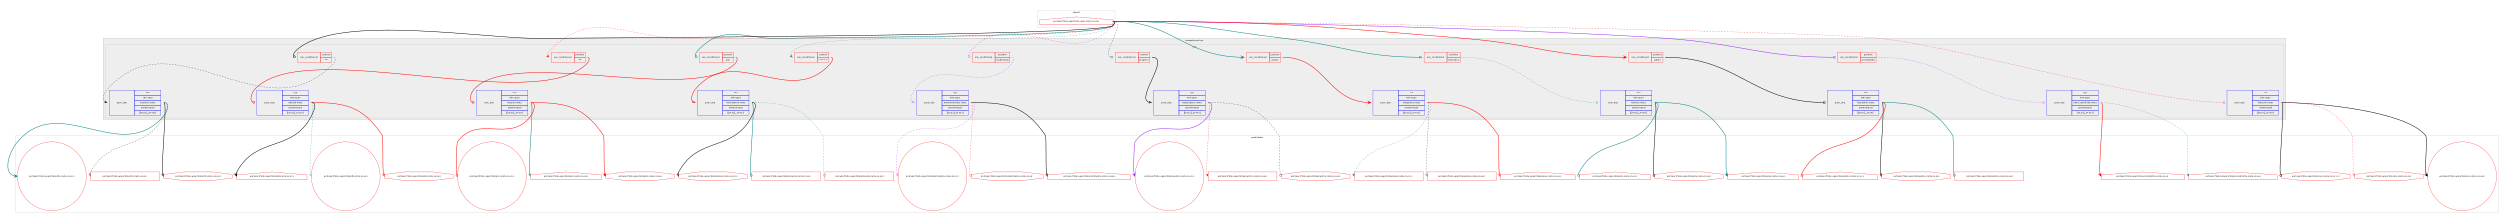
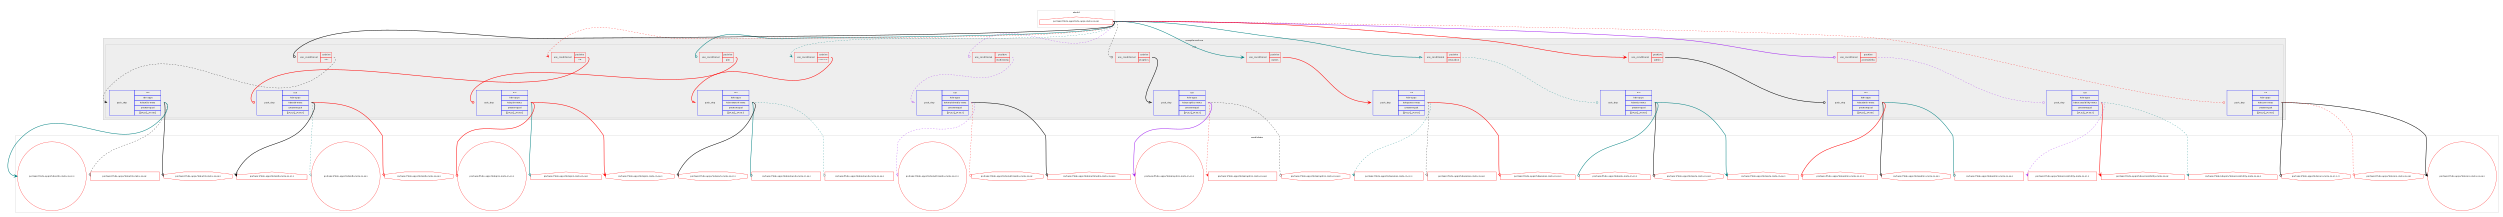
(713, 176) -> (713, 176)
none -> (2062, 176)
